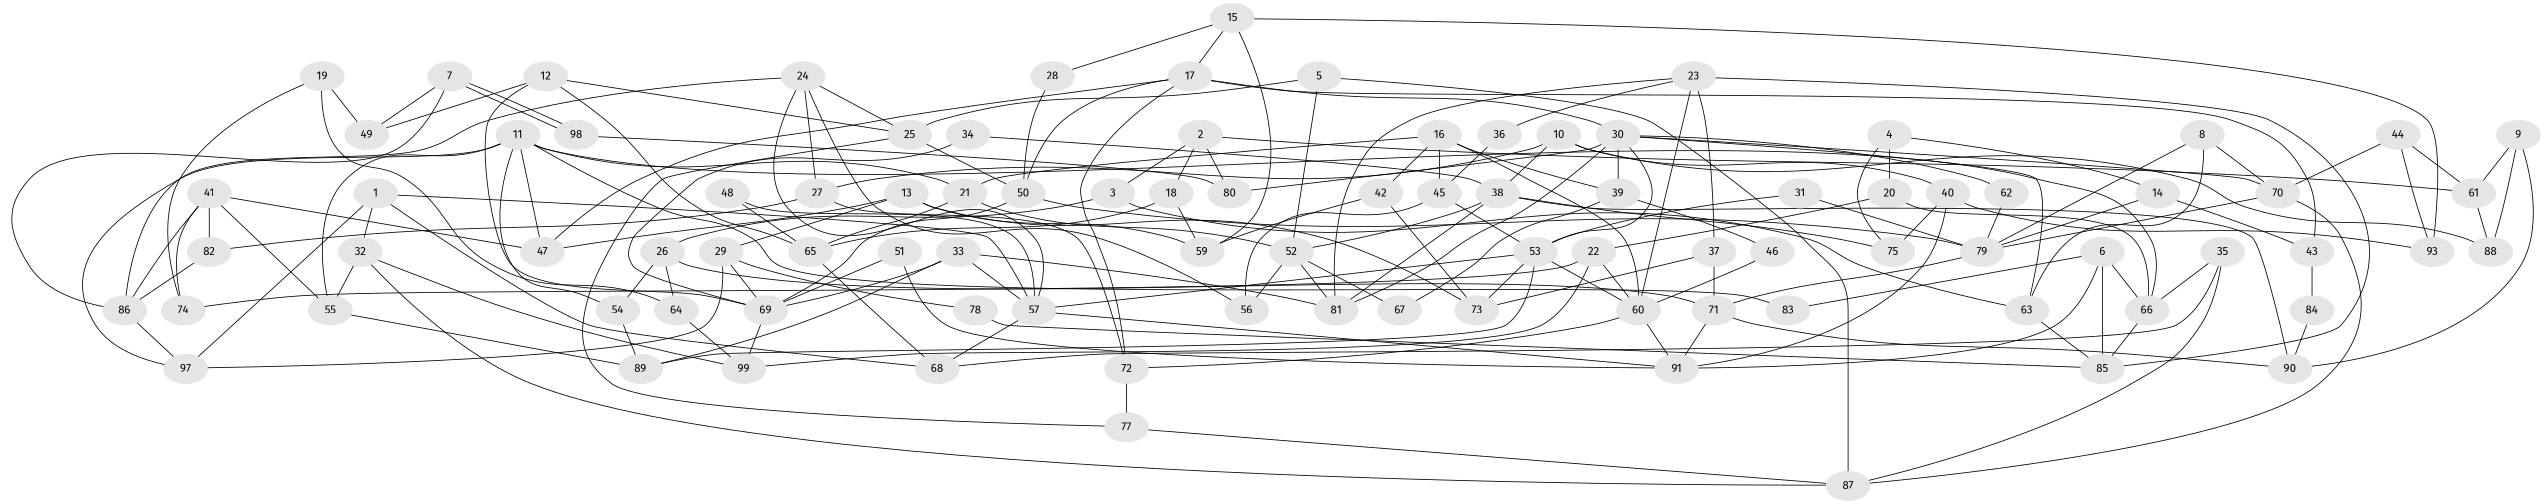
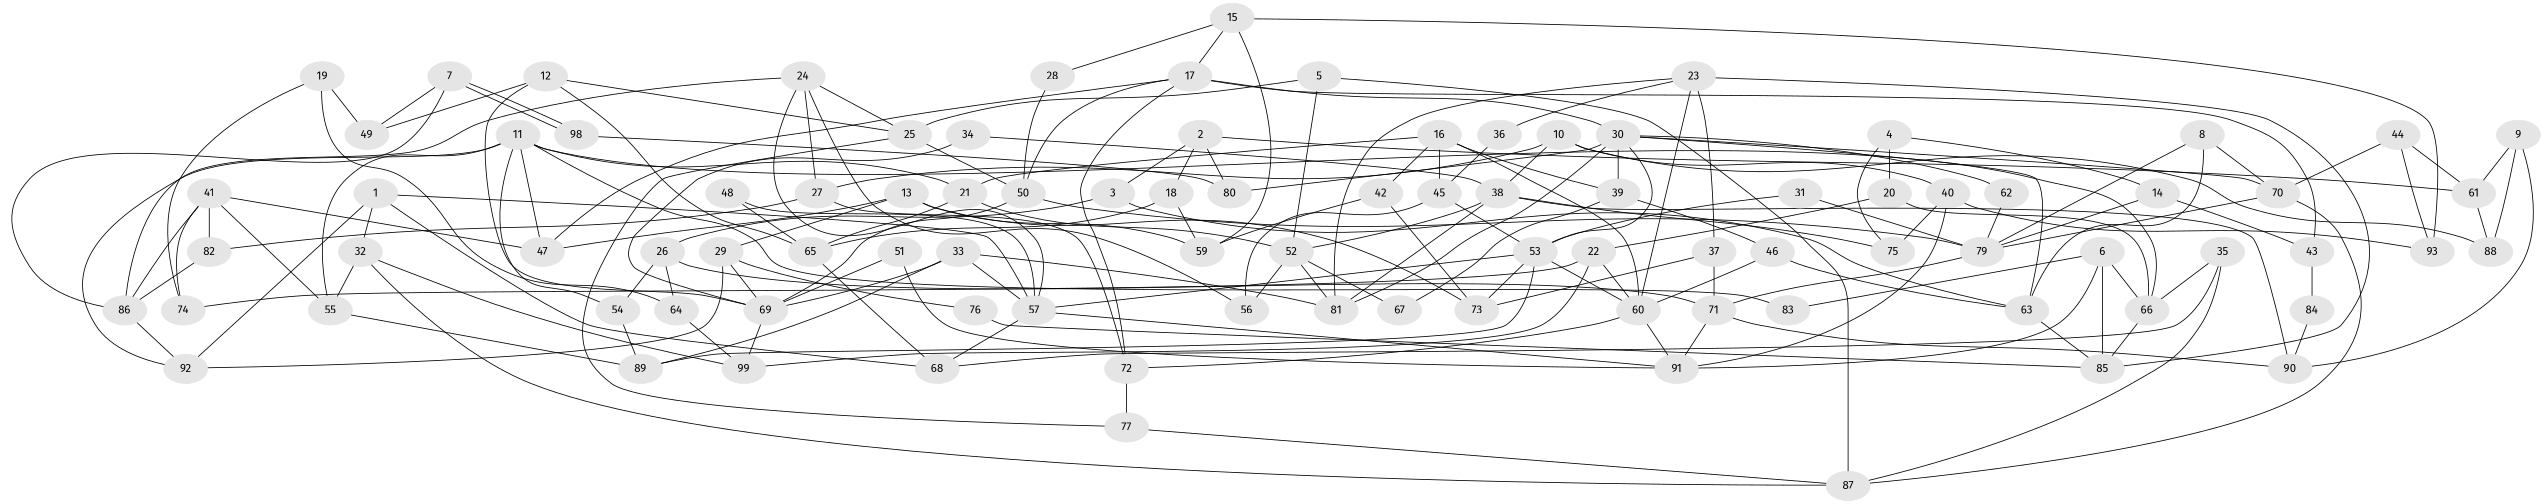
none -> (1886, 286)
(975, 310) -> (975, 310)
(186, 369) -> (186, 369)
